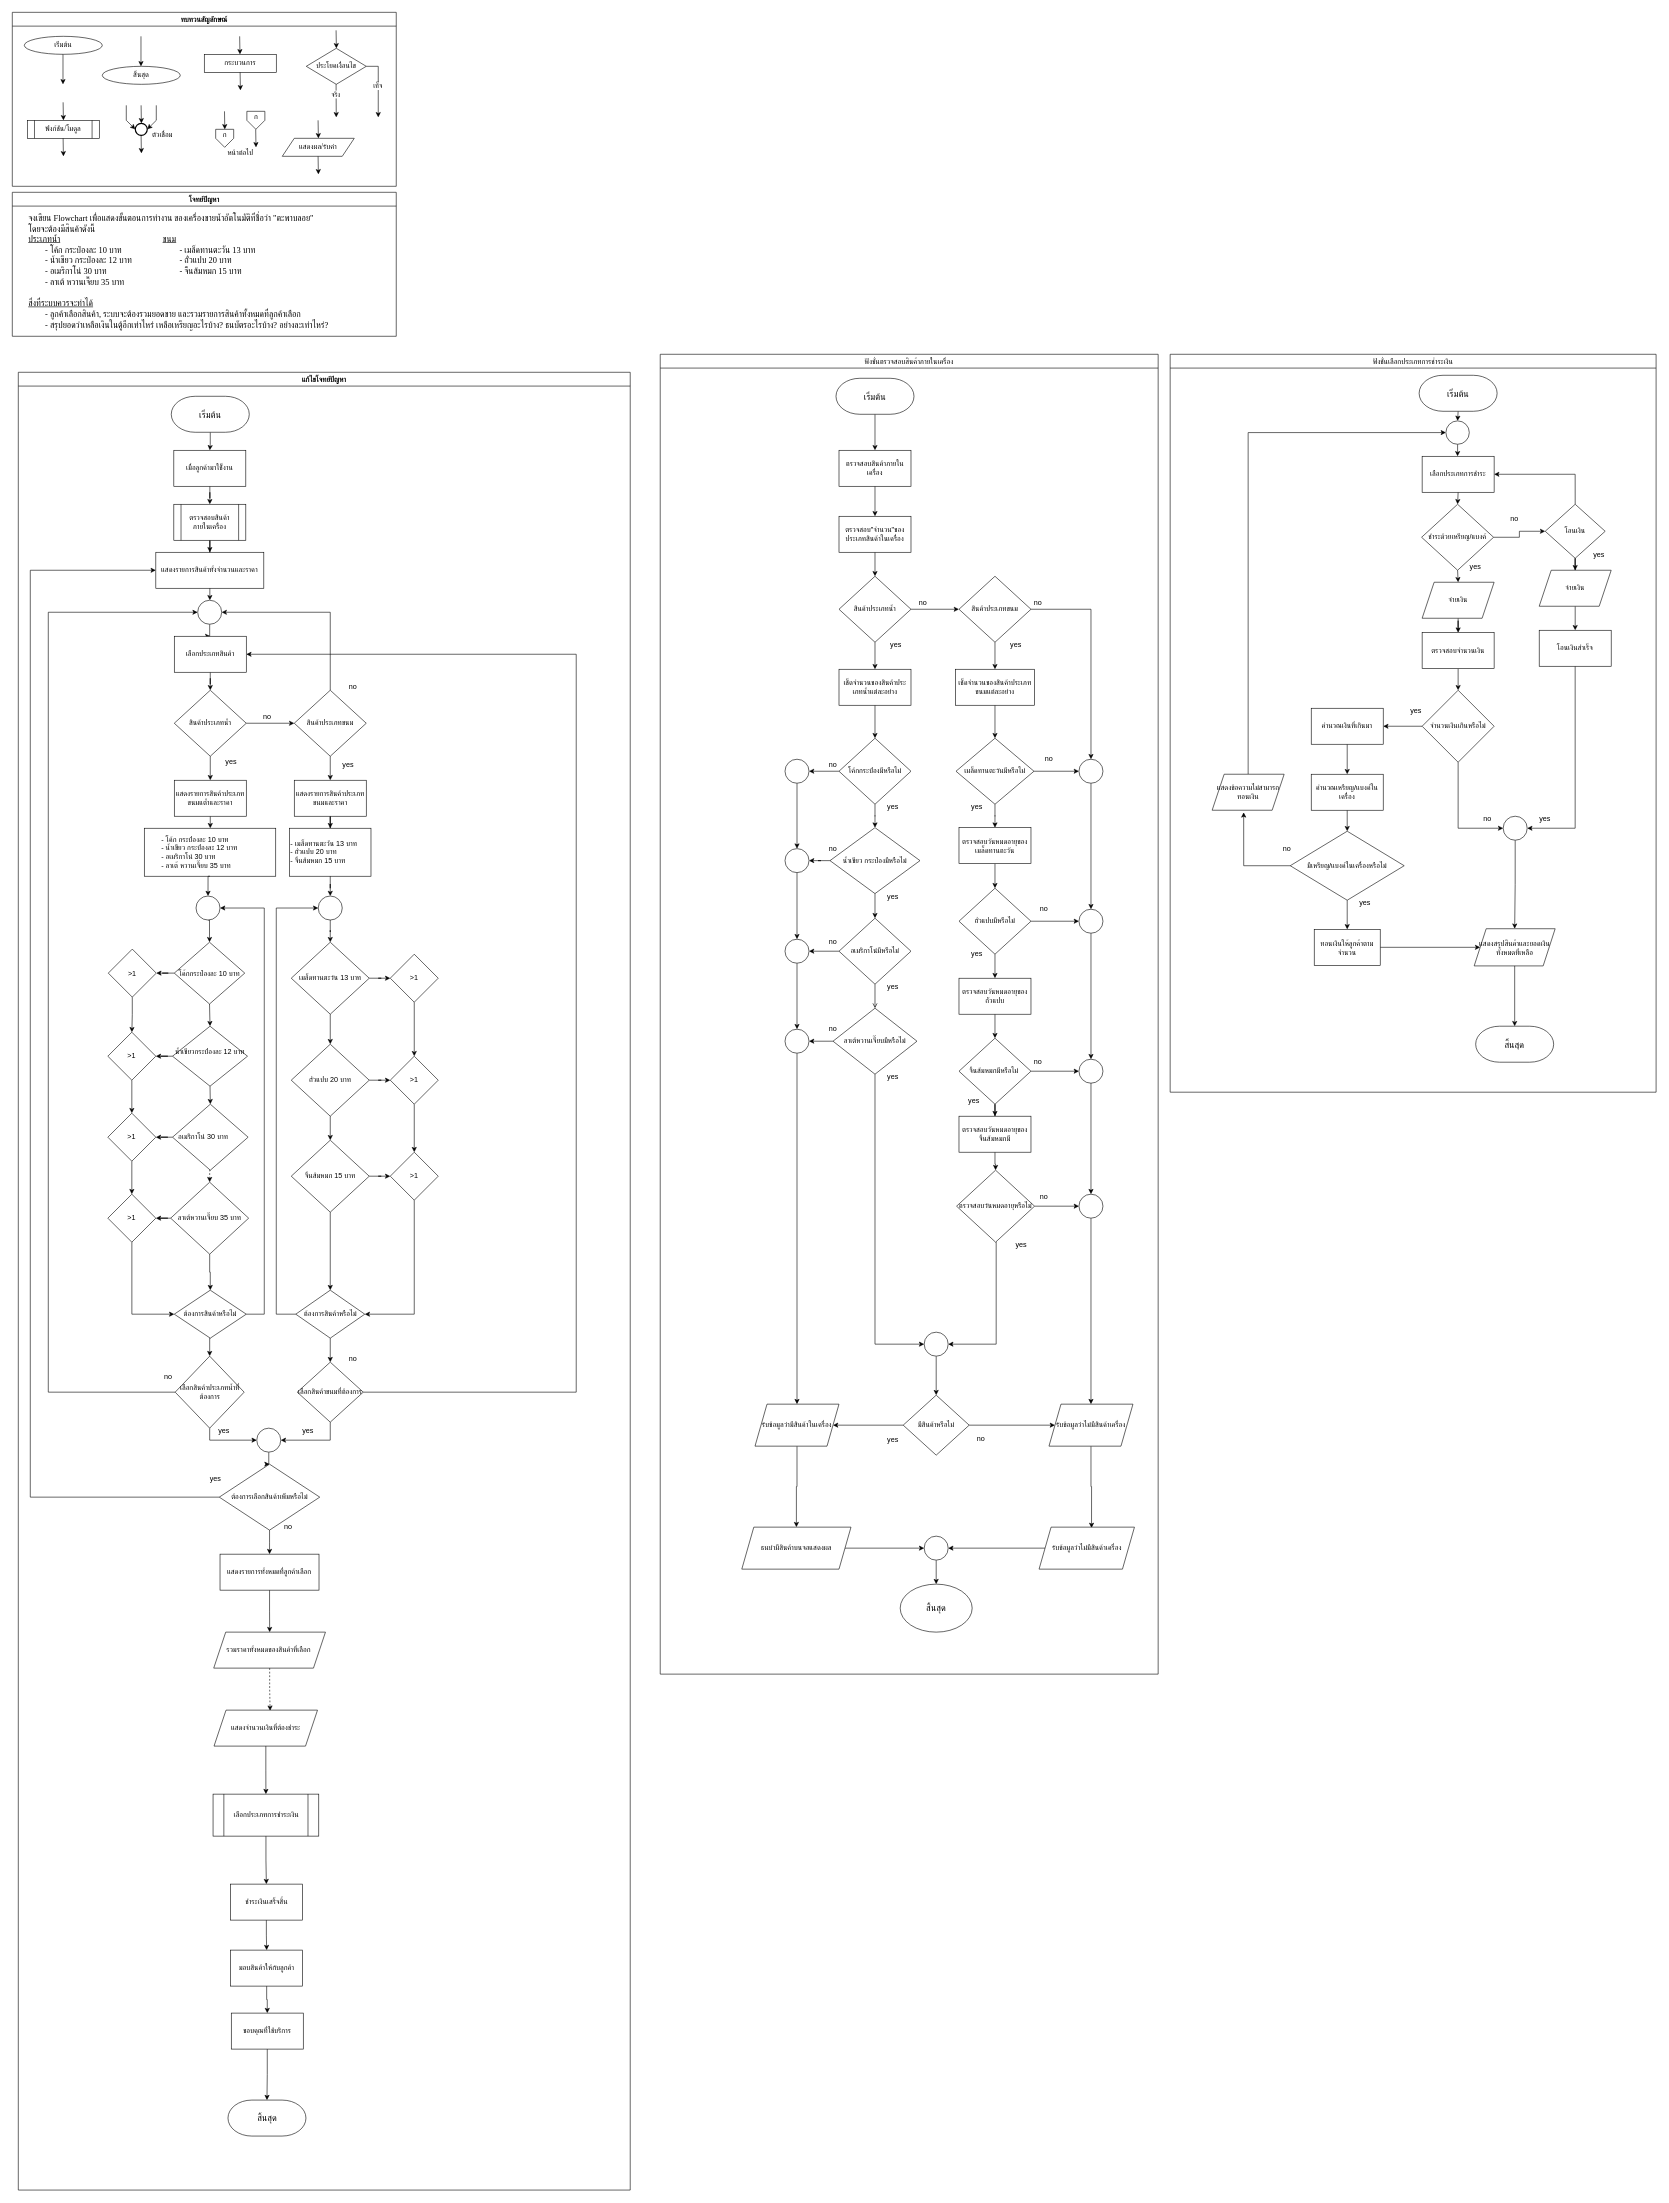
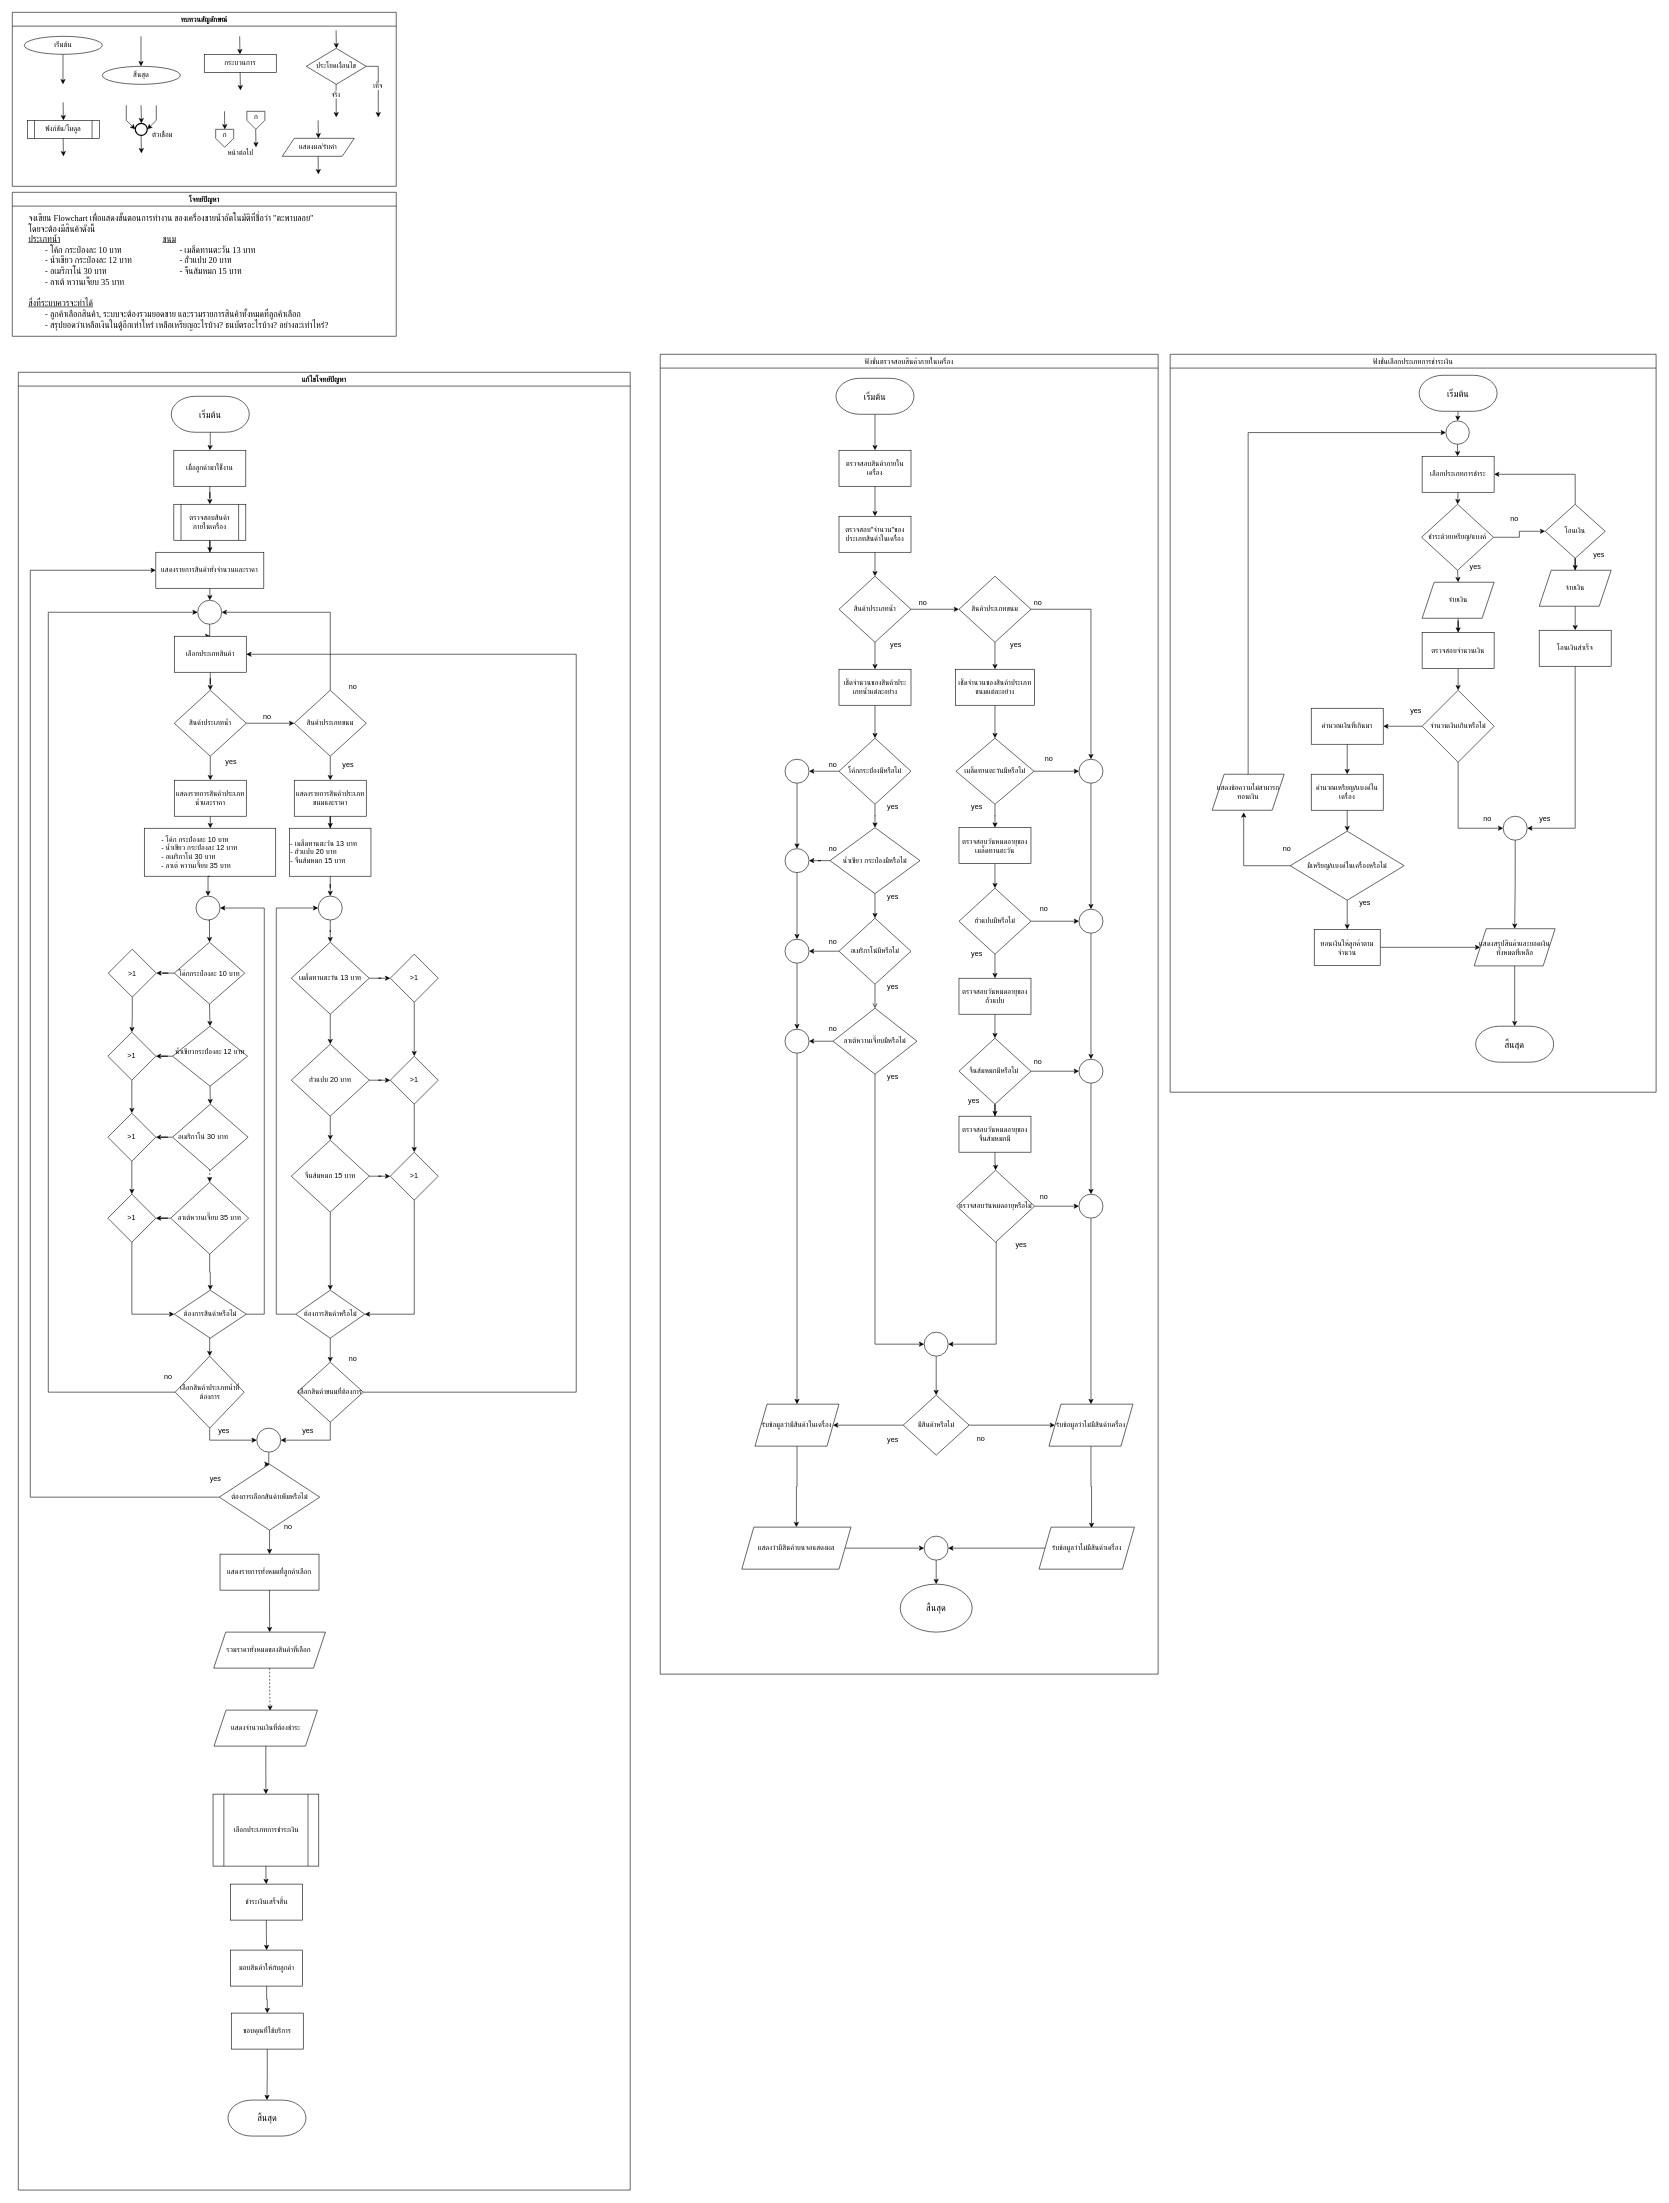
(210, 798) -> (210, 798)
(797, 1548) -> (797, 1548)
(266, 1815) -> (266, 1830)
